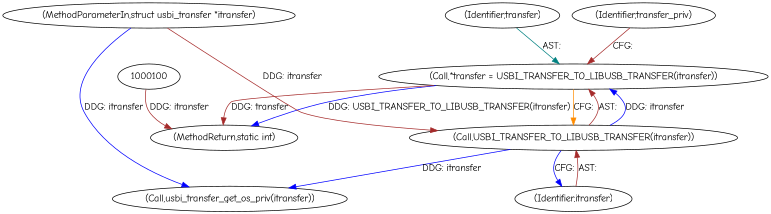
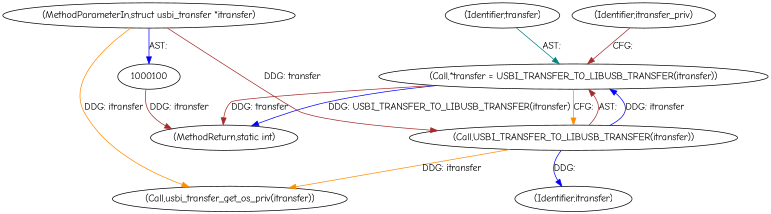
(644, 15) -> (644, 15)
none -> (149, 43)
(292, 77) -> (292, 77)
(90, 121) -> (90, 121)
(403, 168) -> (403, 168)
(566, 168) -> (566, 168)
(578, 172) -> none
